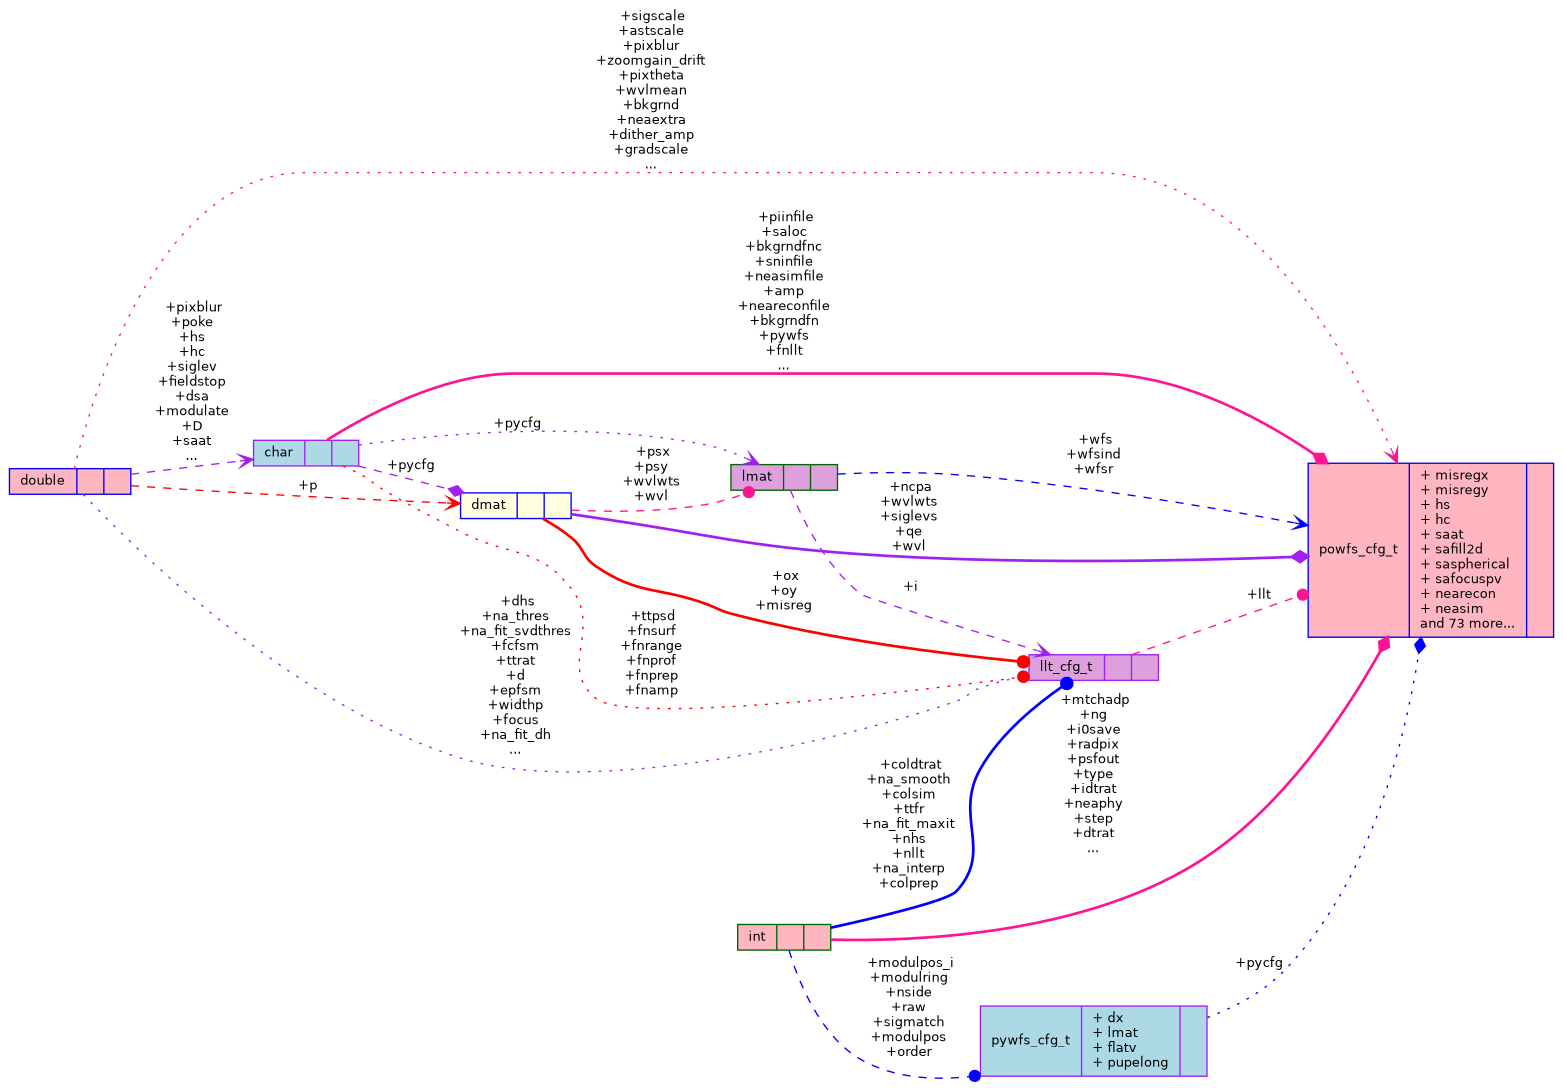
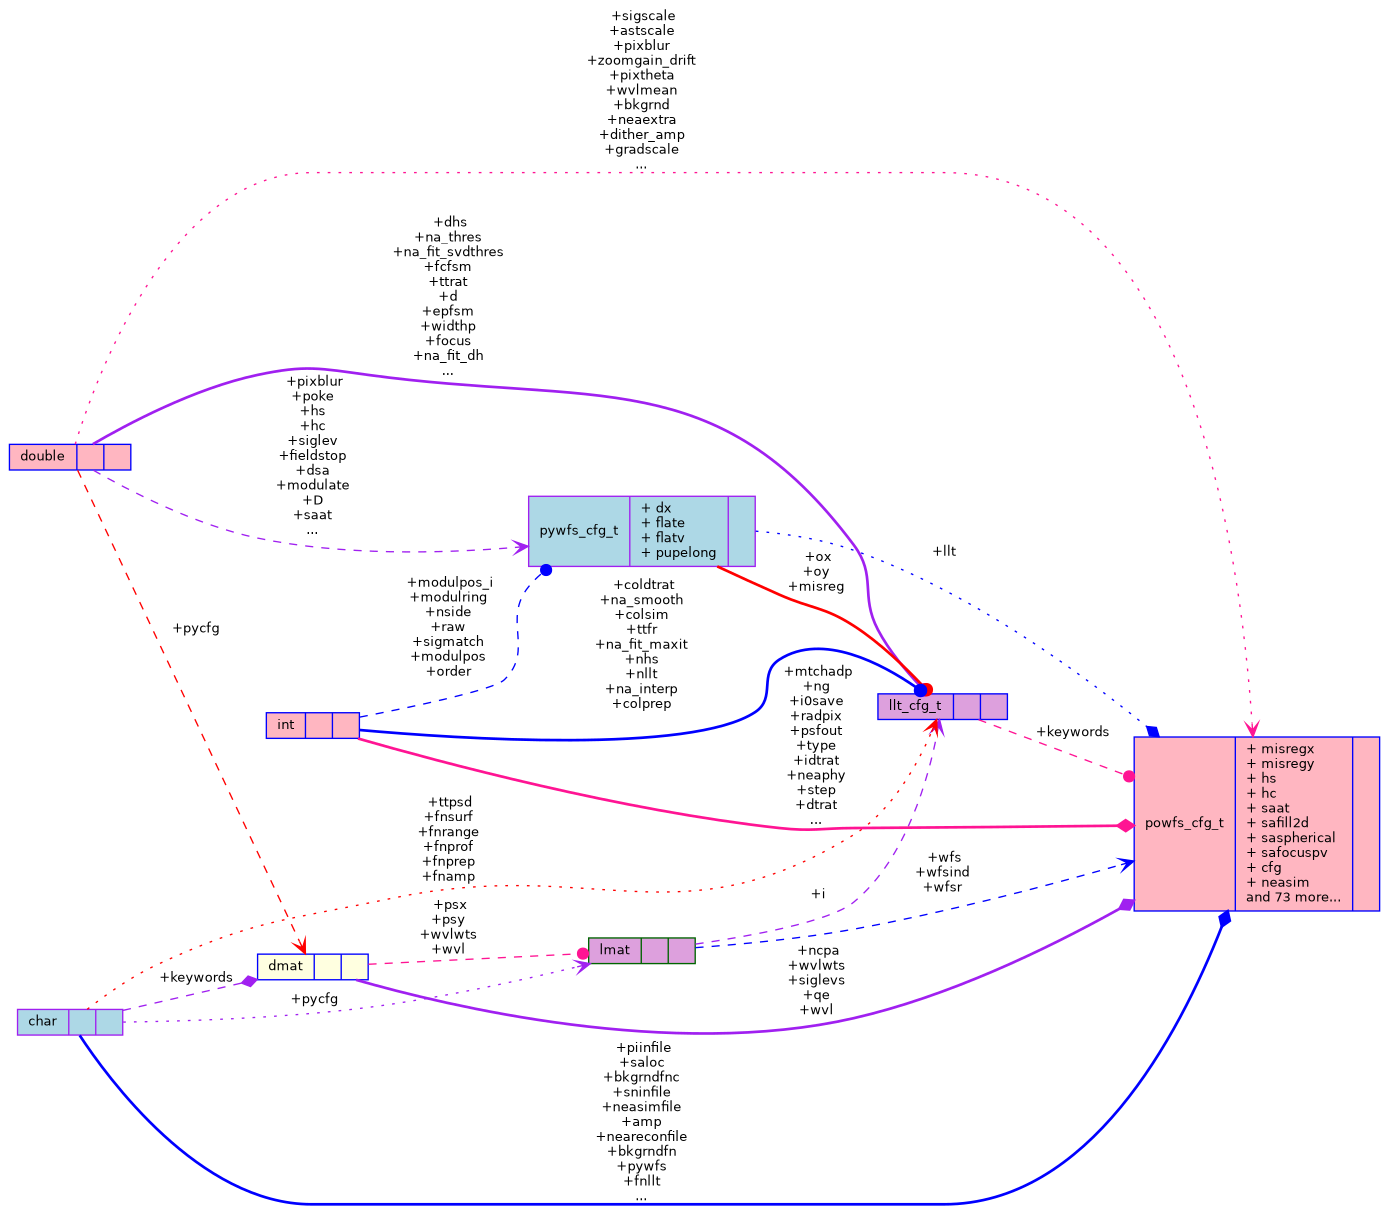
(822, 374) -> (687, 1204)
(409, 466) -> (194, 978)
(185, 468) -> (297, 545)
(306, 486) -> (194, 629)
(1459, 594) -> (1264, 868)
(1258, 595) -> (1071, 733)
(767, 623) -> (828, 612)
(1094, 668) -> (943, 707)
(618, 706) -> (529, 886)
(513, 769) -> (570, 393)
(784, 937) -> (313, 726)
(1258, 964) -> (943, 552)
(1115, 1033) -> (664, 523)
